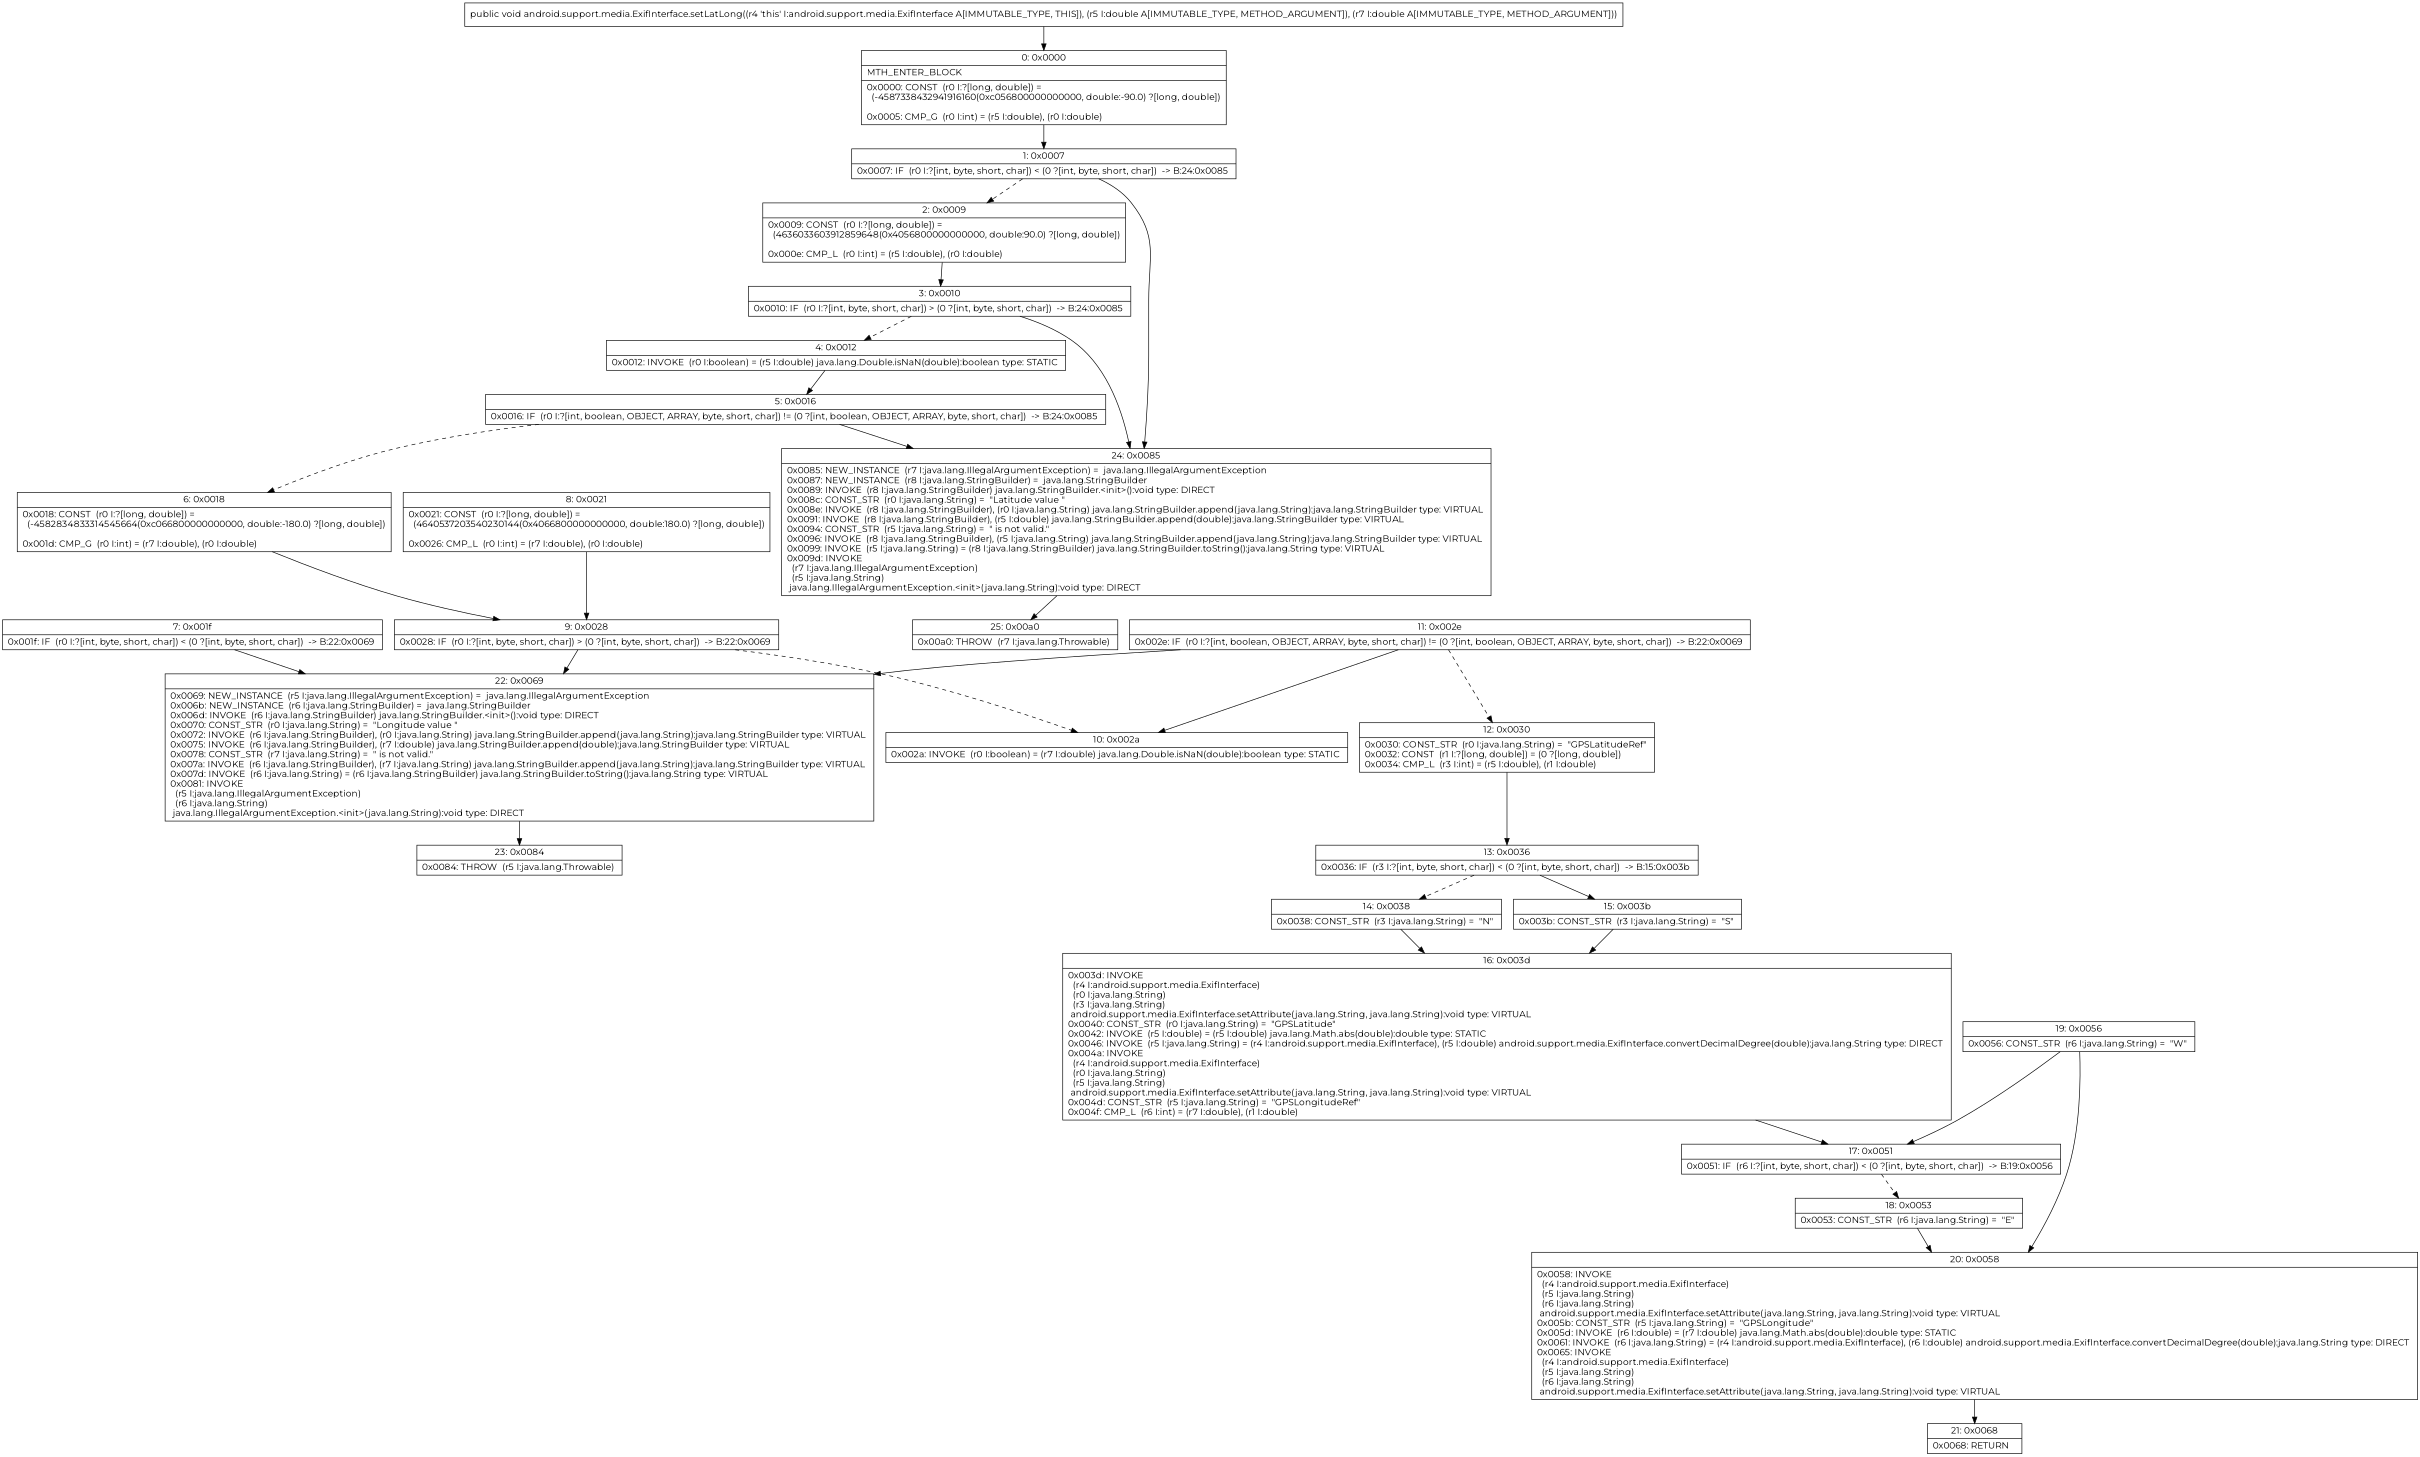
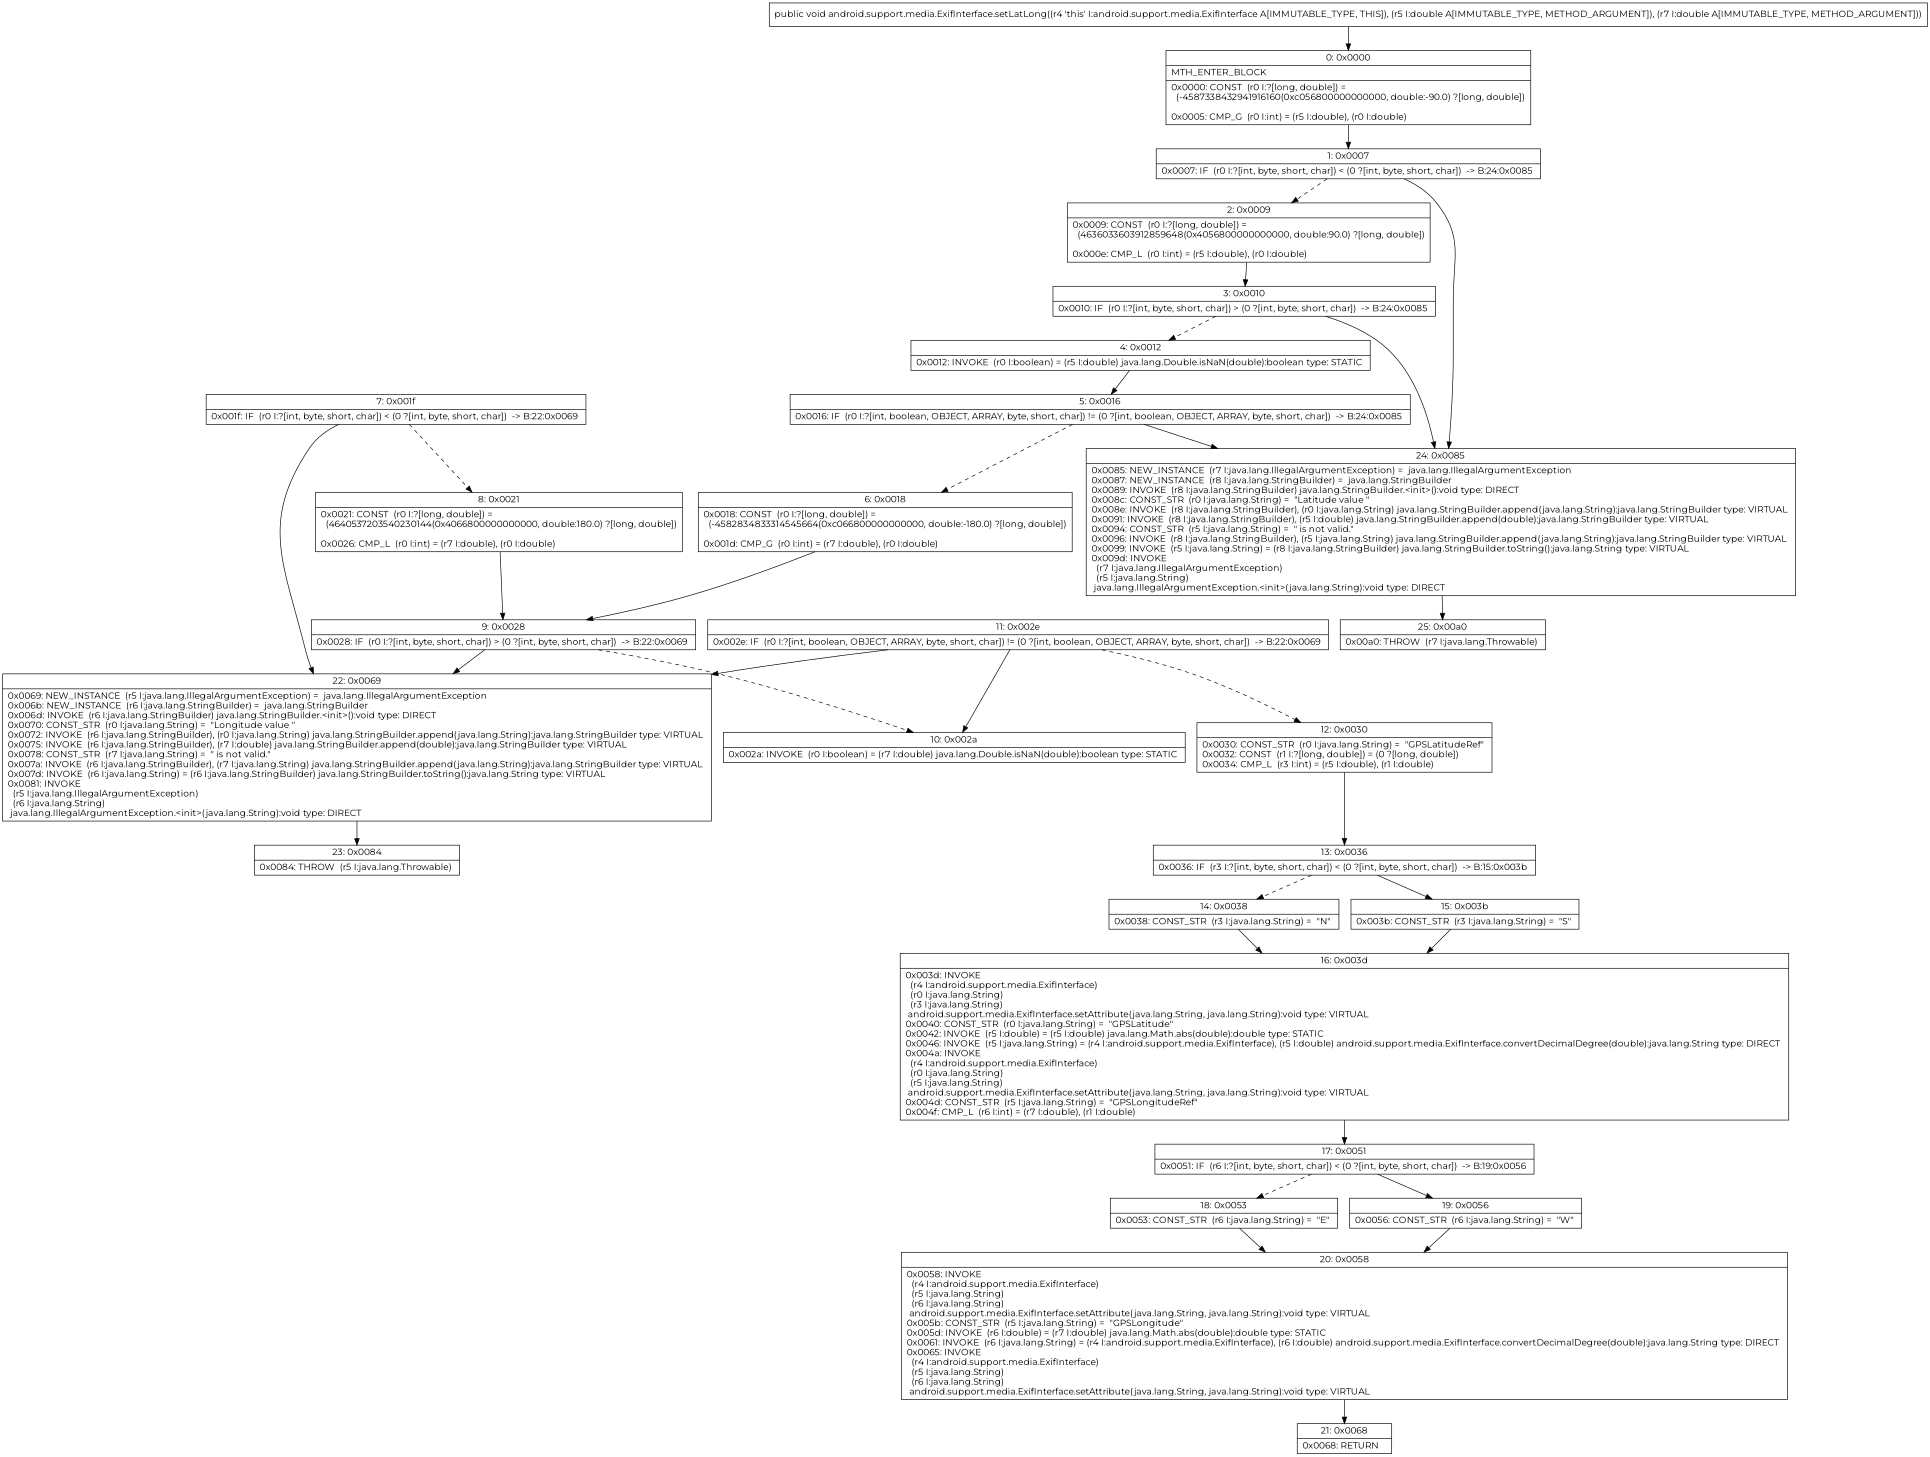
none -> (438, 456)
(1989, 1101) -> (1402, 1185)
